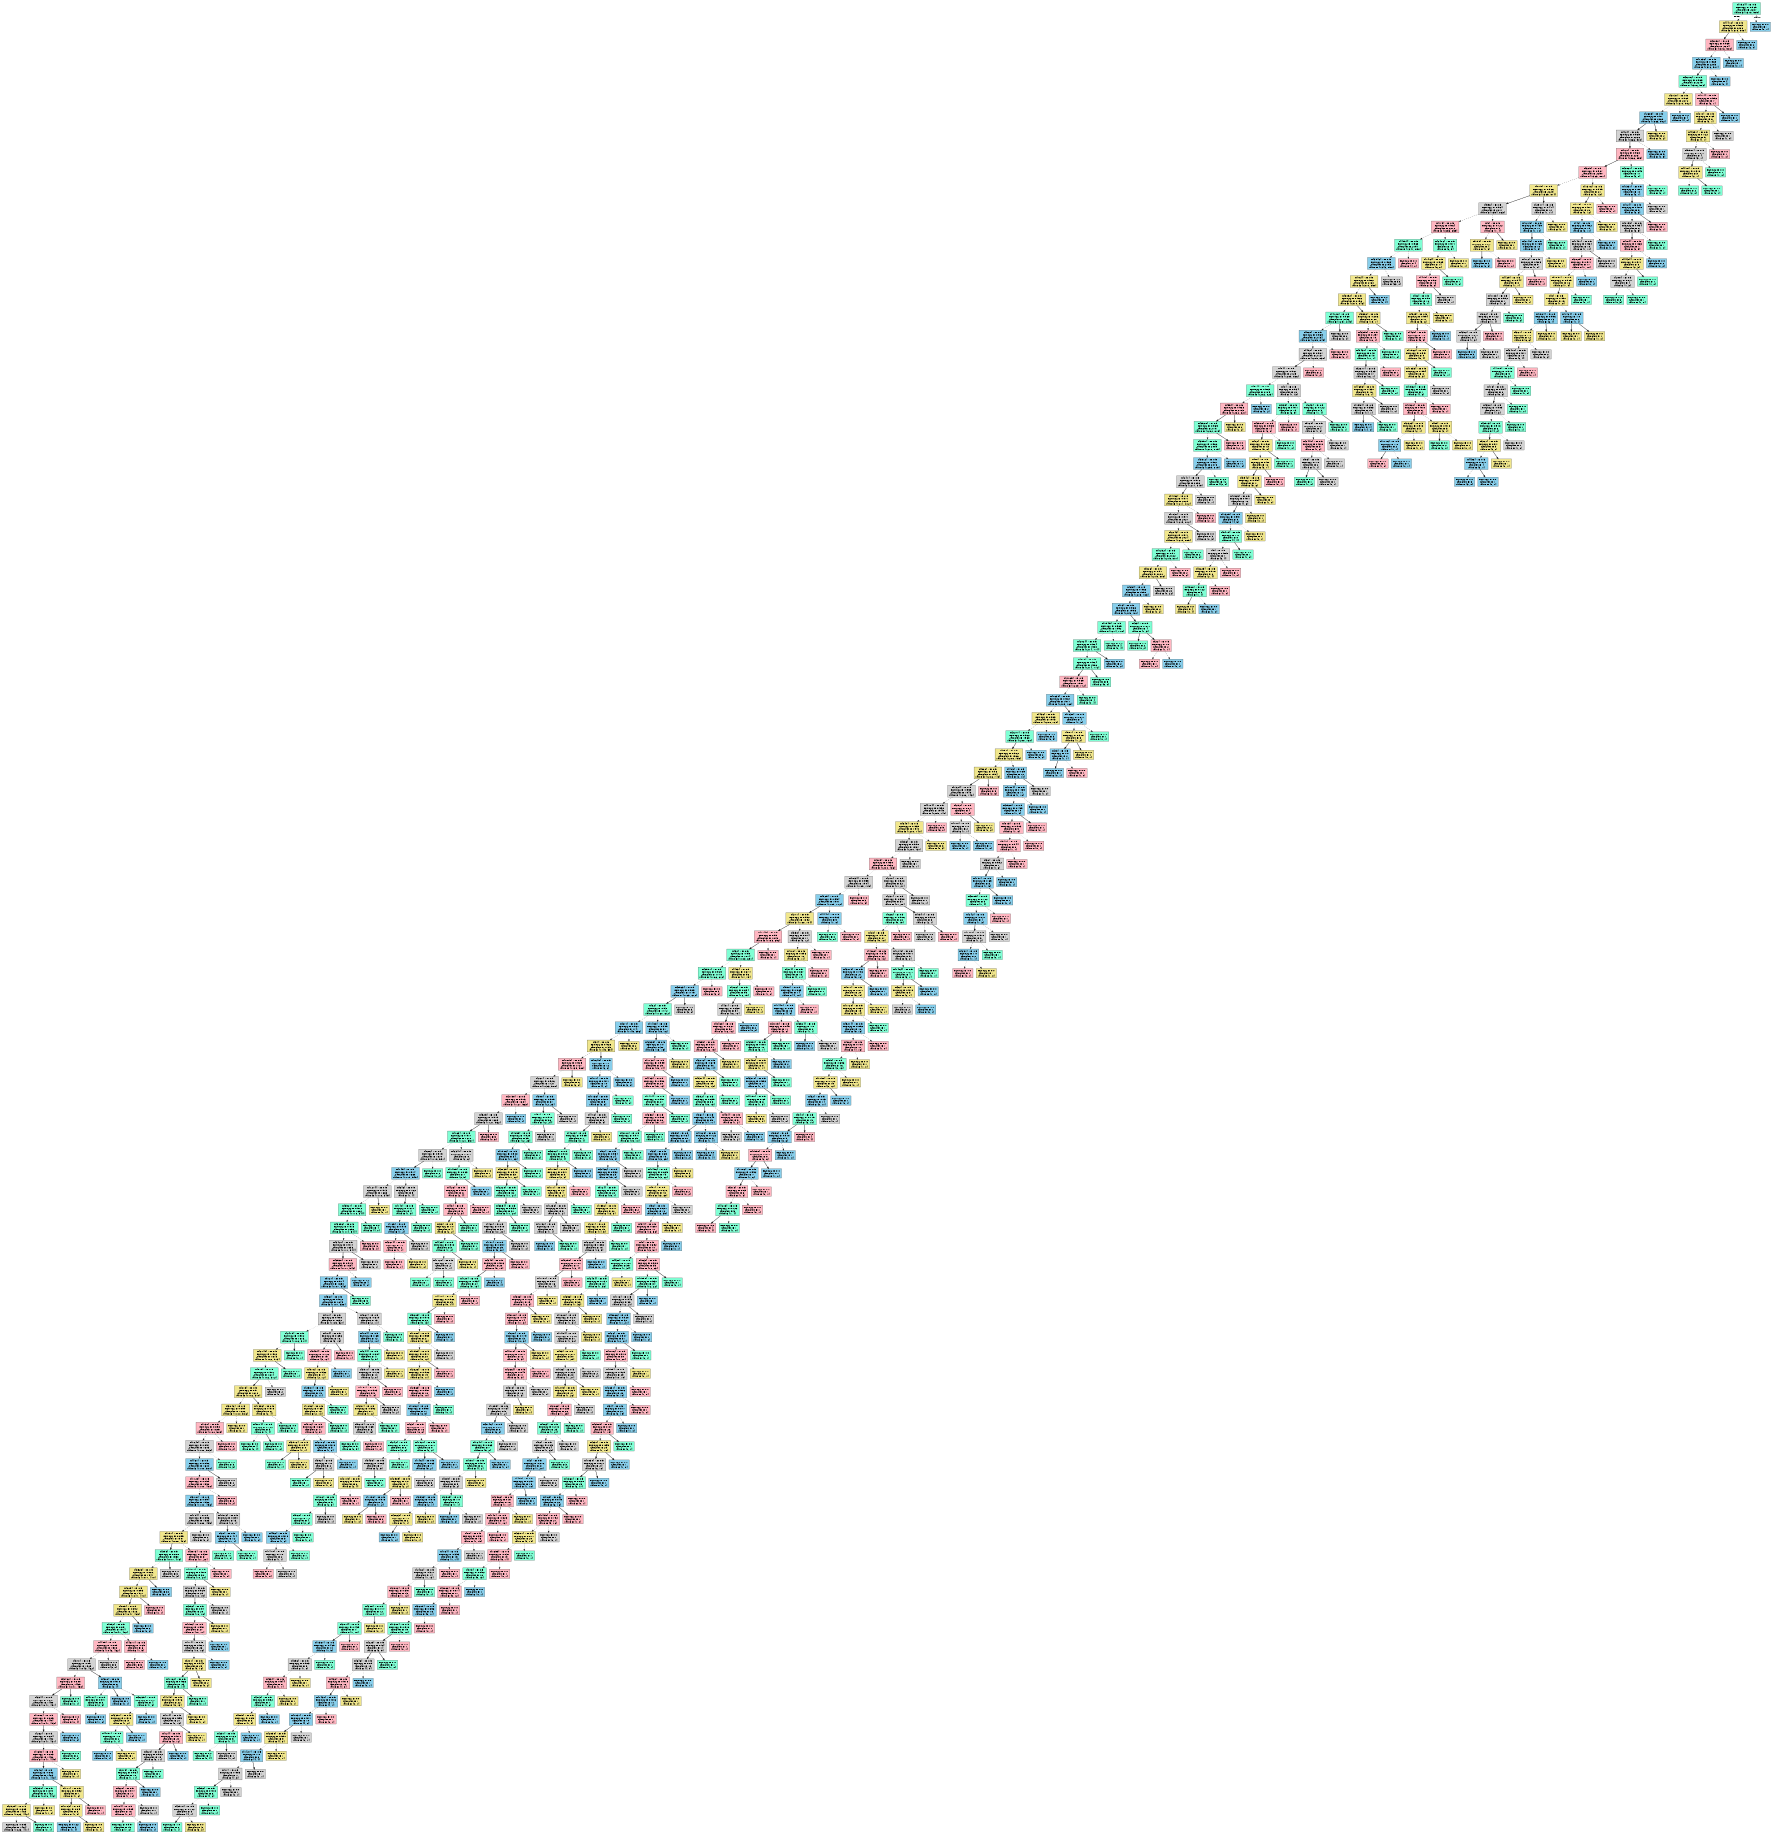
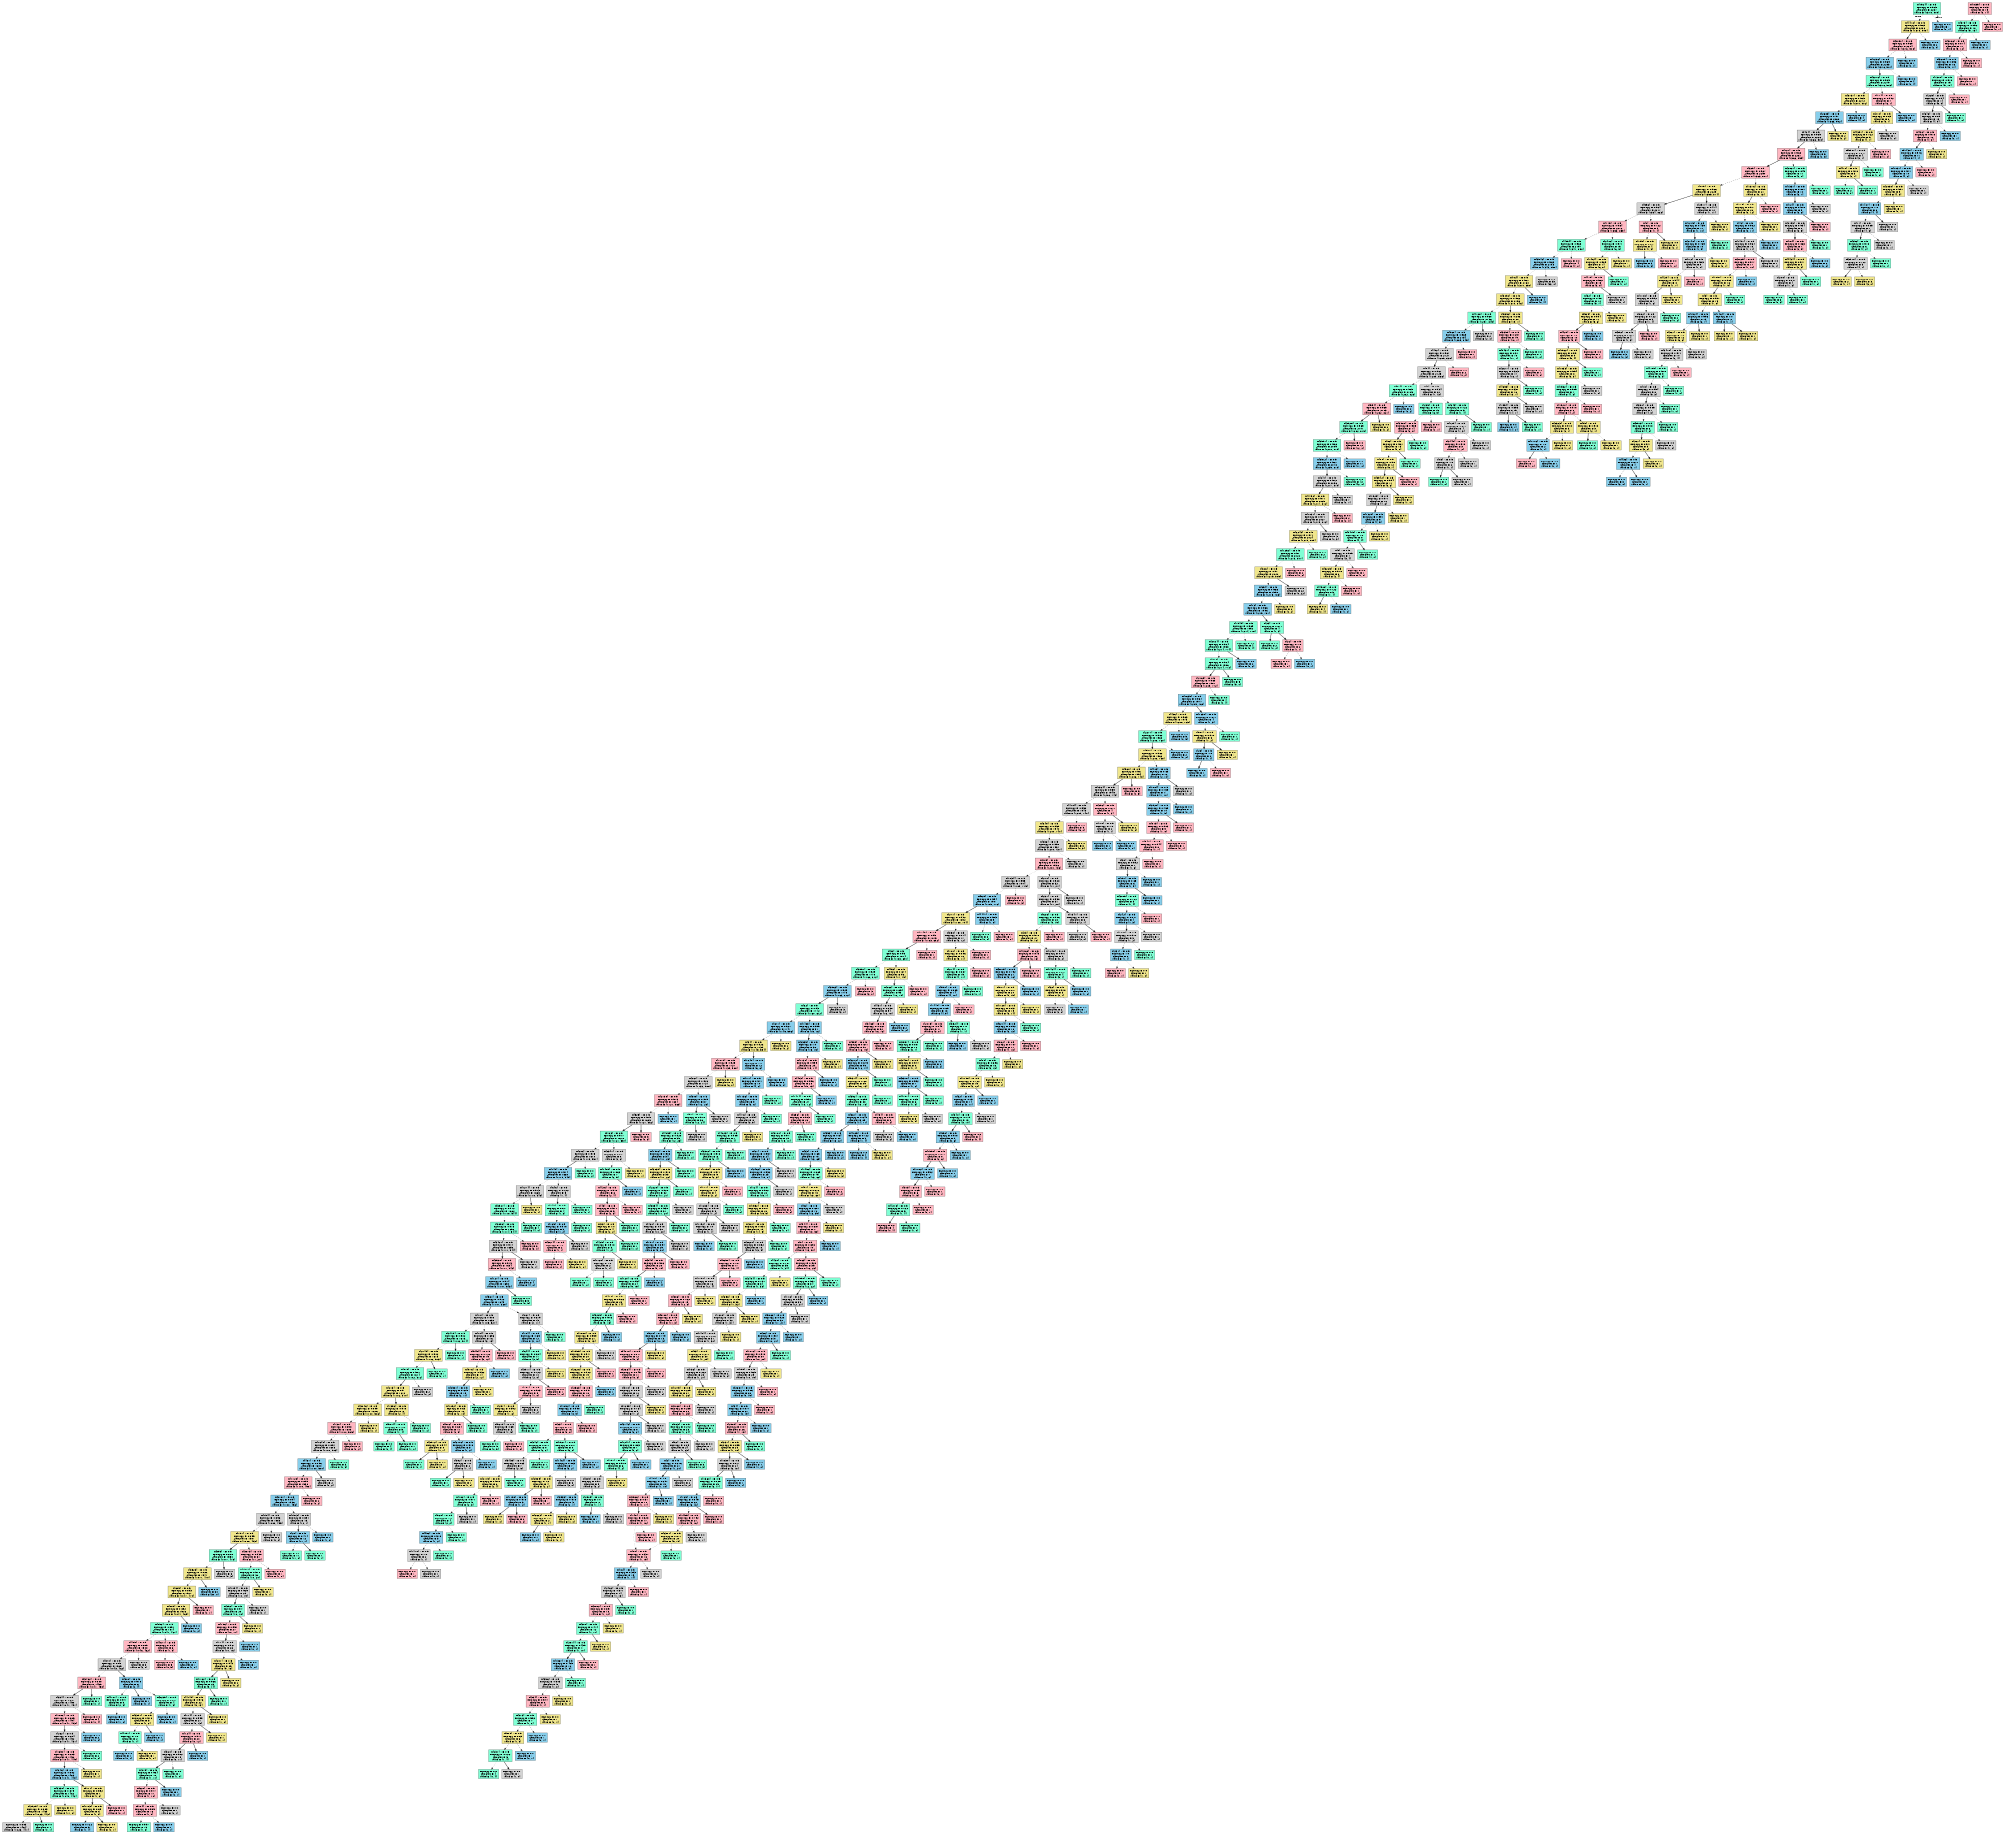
(512, 1546) -> (656, 1546)
(172, 1827) -> (1841, 282)
